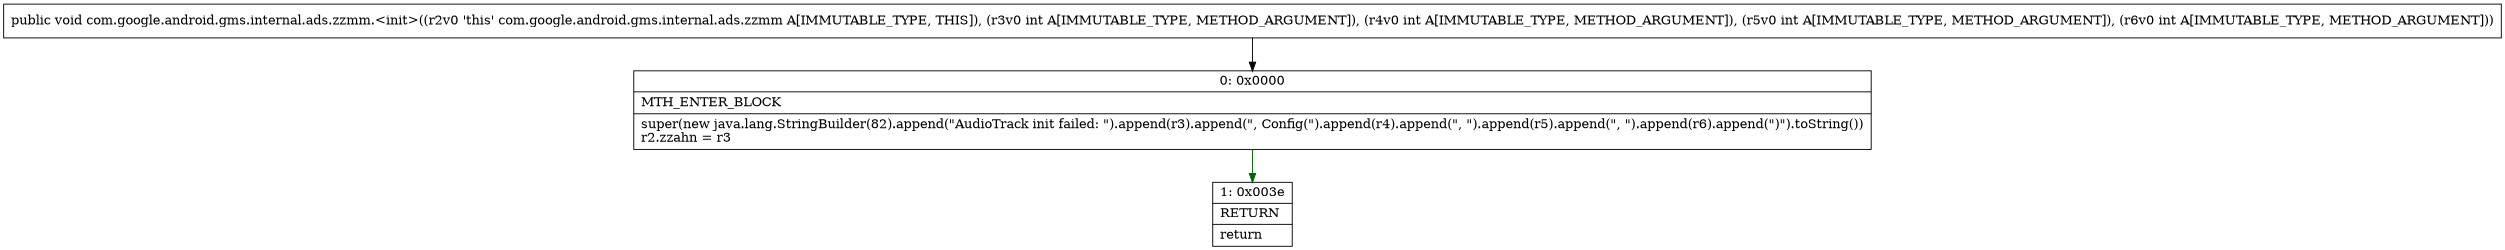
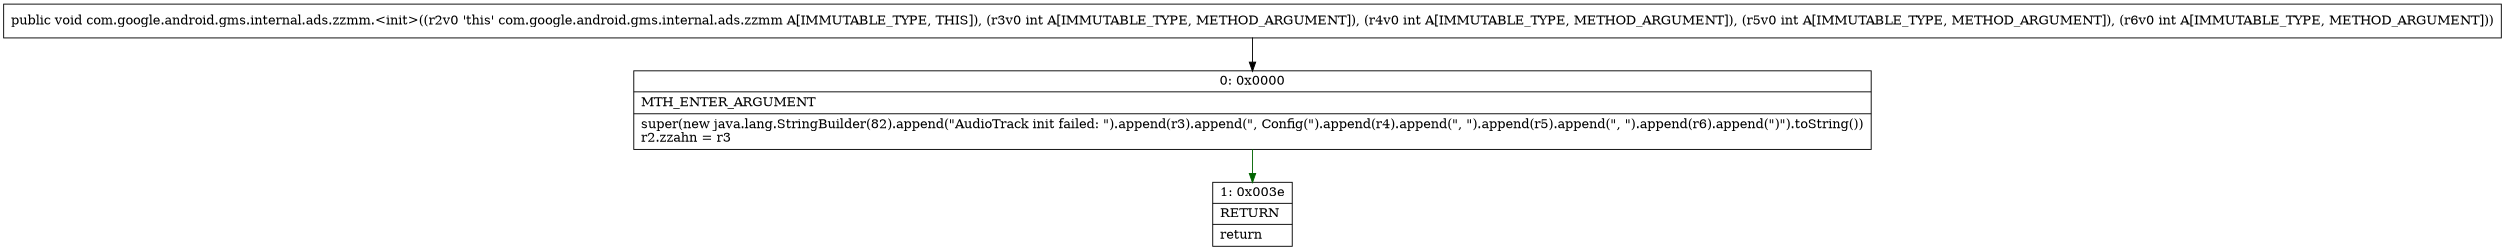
(711, 102) -> (728, 102)
